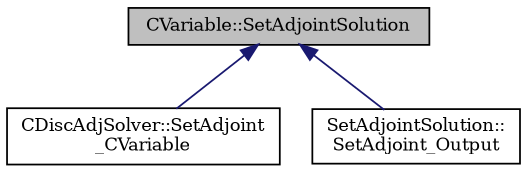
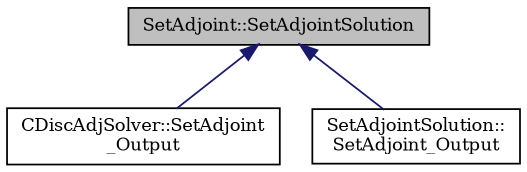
(279, 26) -> (279, 26)
(143, 136) -> (143, 136)
